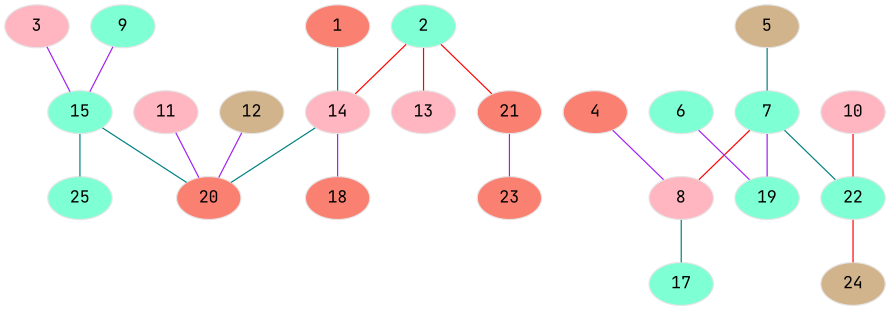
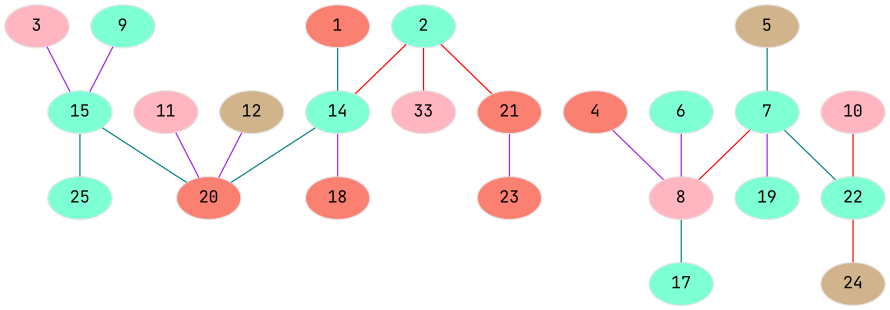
(338, 112) -> (338, 112)
(424, 112) -> (424, 112)
(719, 150) -> (681, 155)
